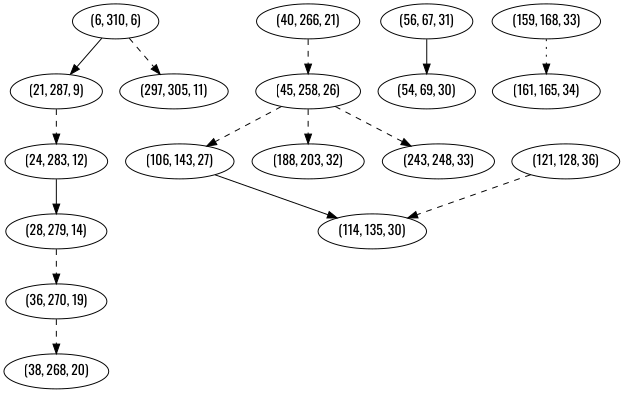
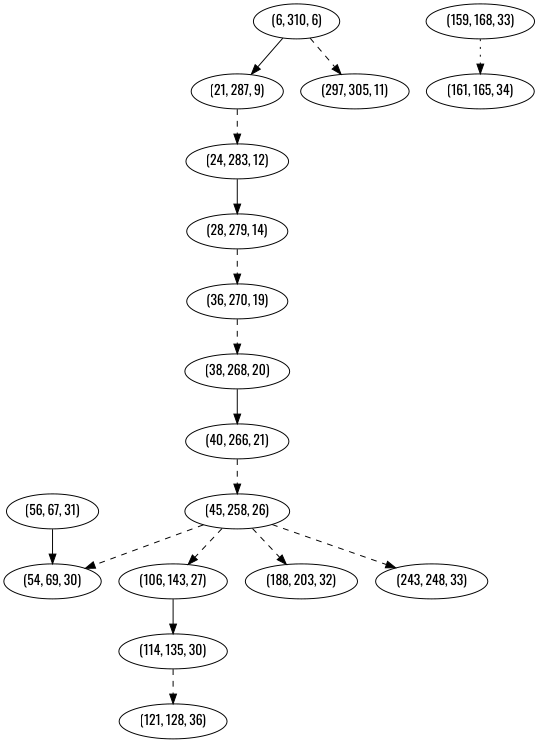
(474, 195) -> (173, 682)
none -> (237, 402)
none -> (149, 545)
